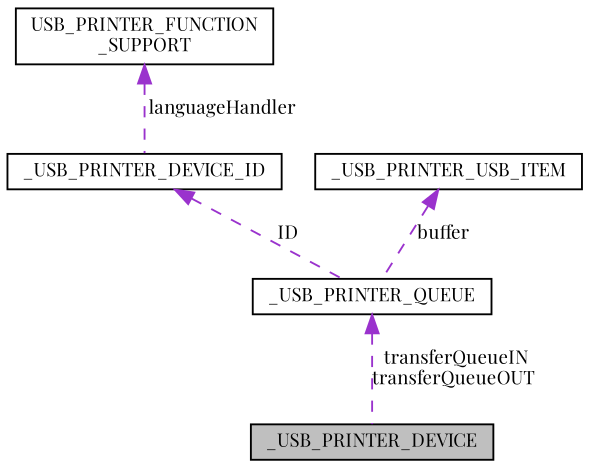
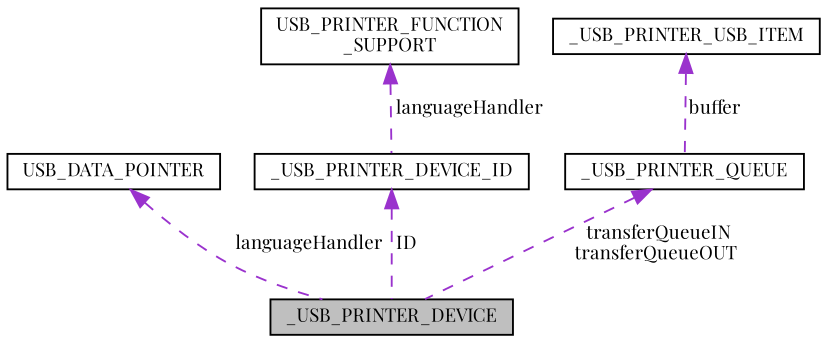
none -> (114, 172)
(267, 239) -> (392, 254)
